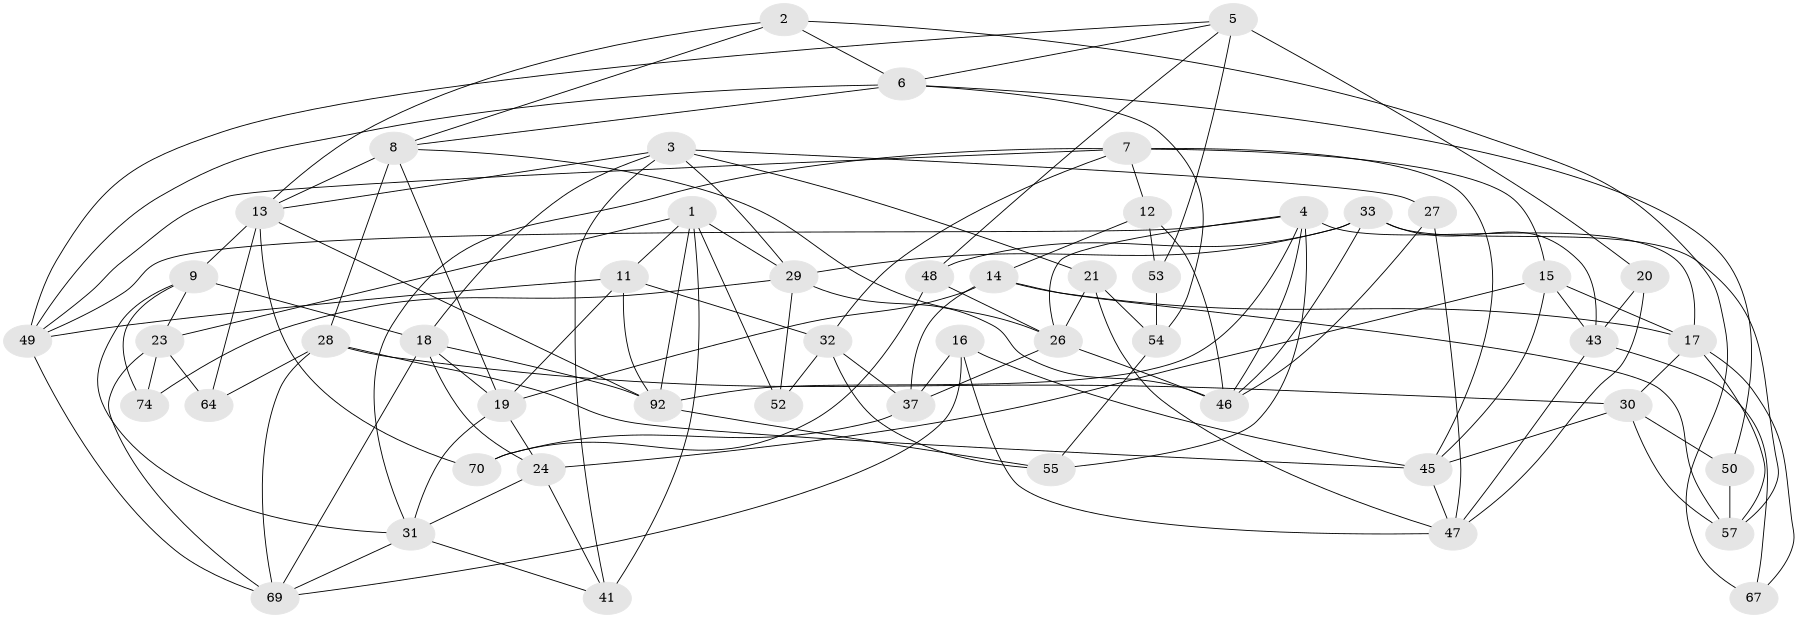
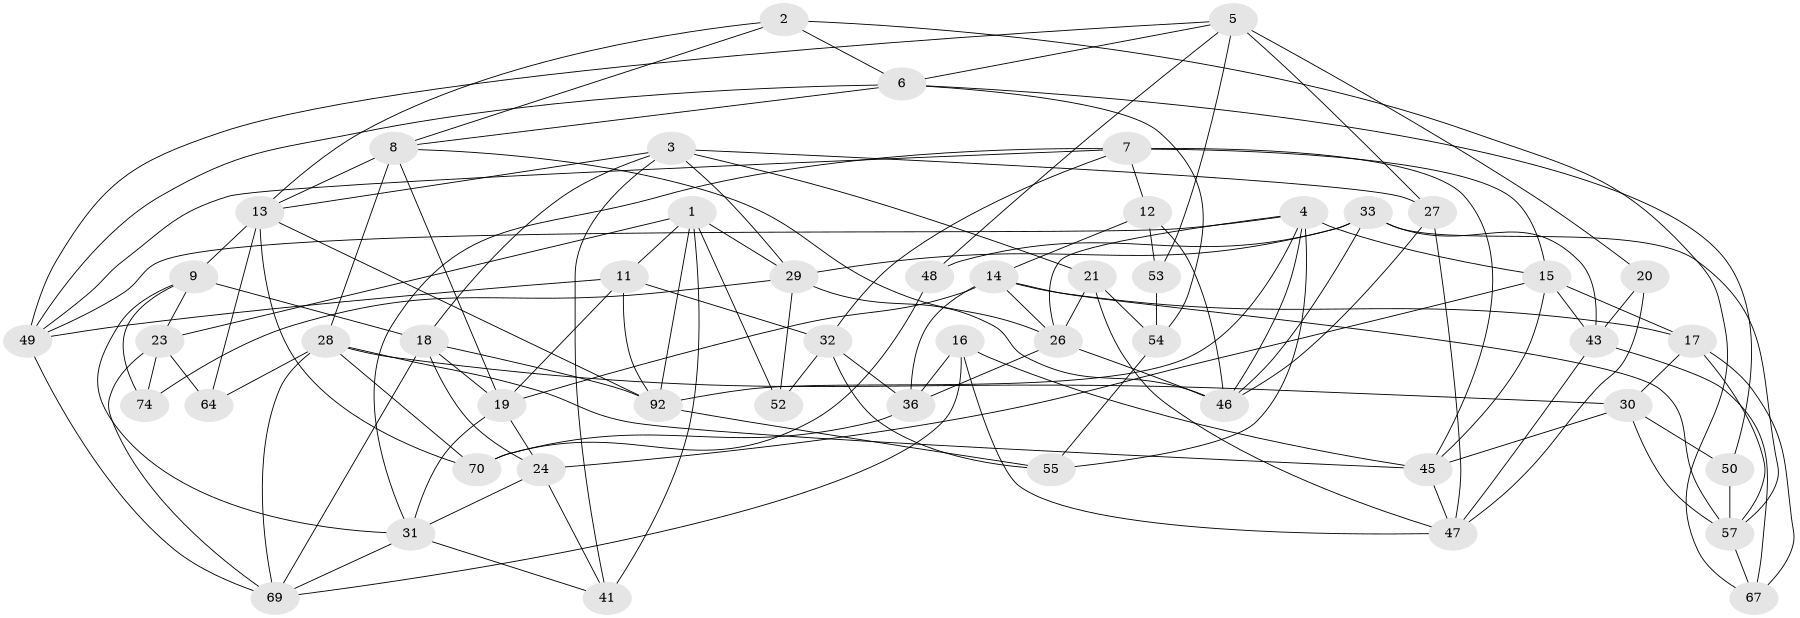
none -> (1335, 115)
(1536, 233) -> (1422, 253)
(994, 309) -> (1026, 309)
none -> (401, 405)
(911, 405) -> (911, 405)
none -> (1742, 566)
